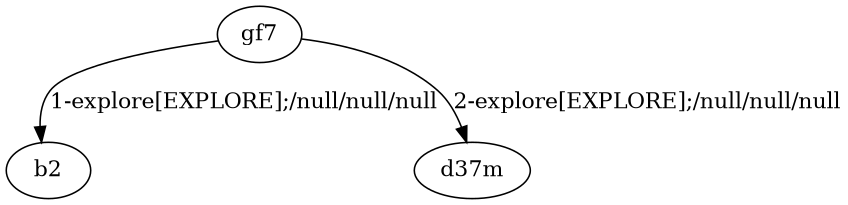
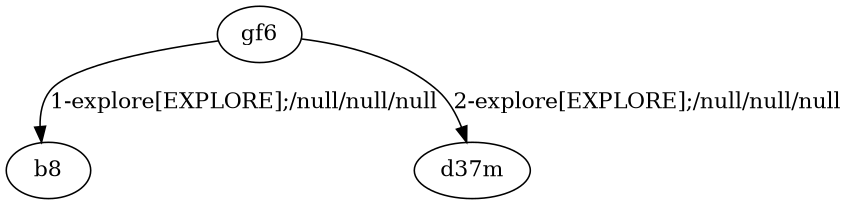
(260, 34) -> (260, 34)
(48, 170) -> (48, 170)
